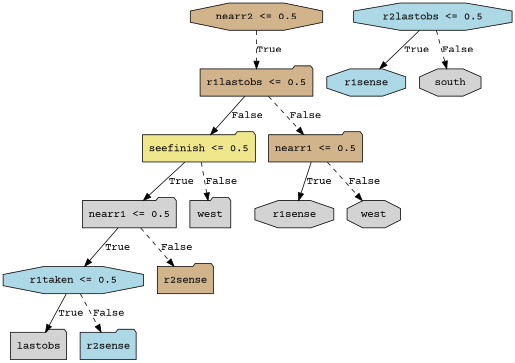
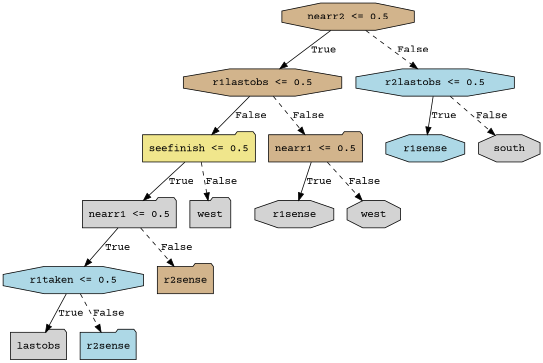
(256, 46) -> (308, 47)
none -> (389, 47)
(256, 83) -> (263, 83)
